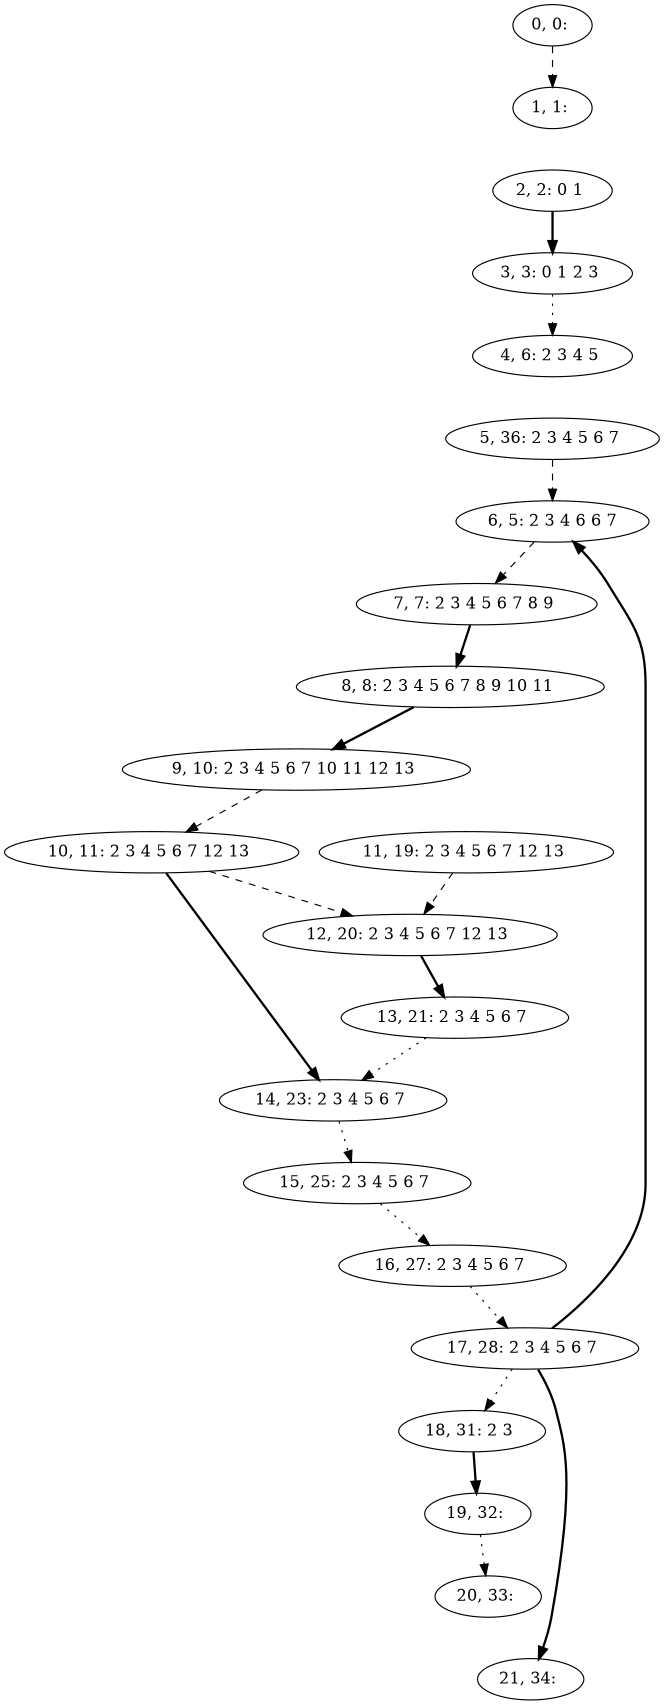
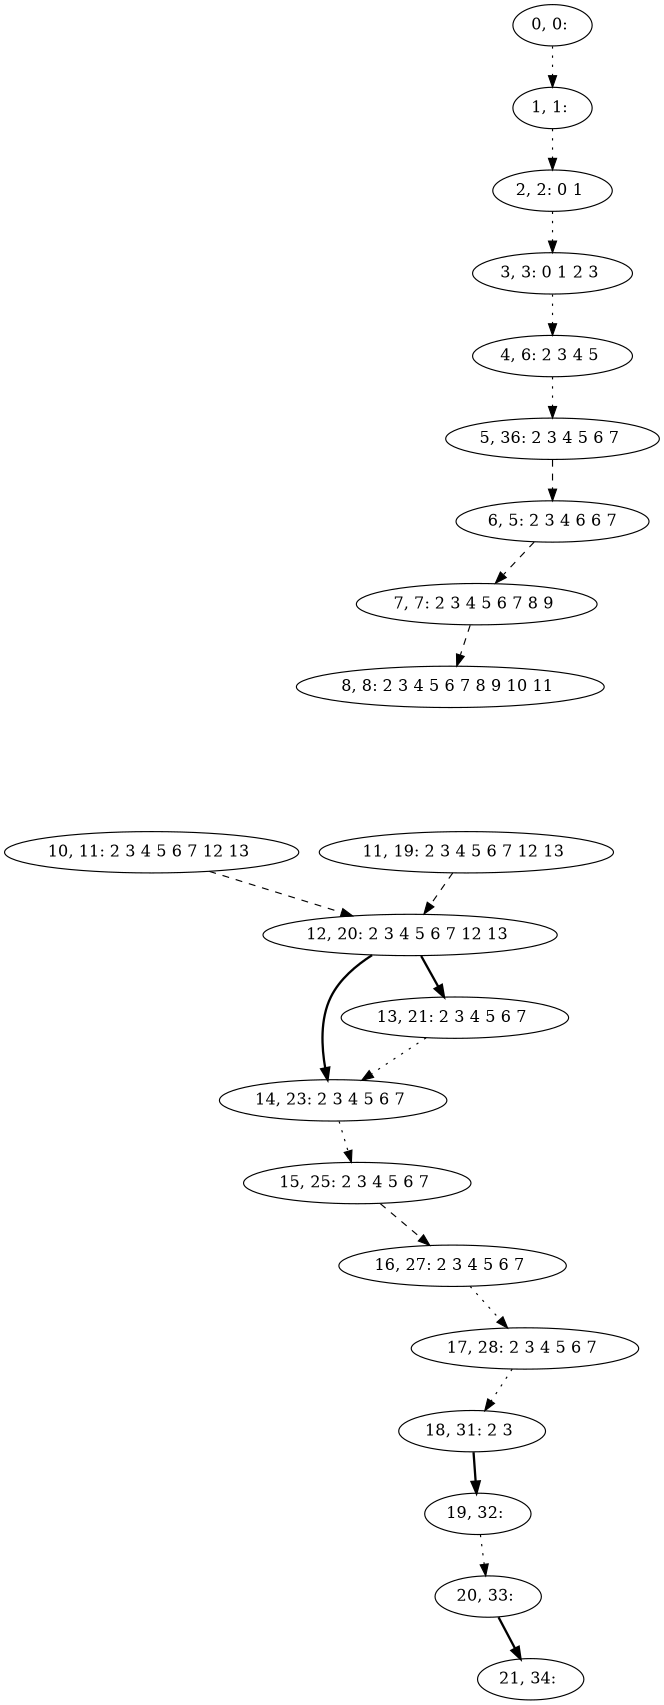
(553, 61) -> (553, 61)
none -> (553, 144)
(553, 226) -> (553, 226)
none -> (553, 392)
(465, 640) -> (465, 640)
(296, 770) -> none
(646, 947) -> none
(239, 972) -> (328, 1003)
(401, 1221) -> (401, 1221)
(566, 1507) -> (507, 1633)
